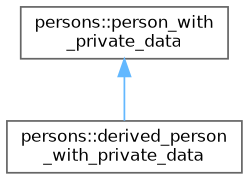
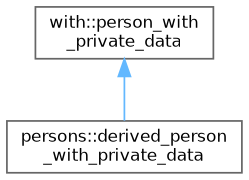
(124, 33) -> (124, 33)
